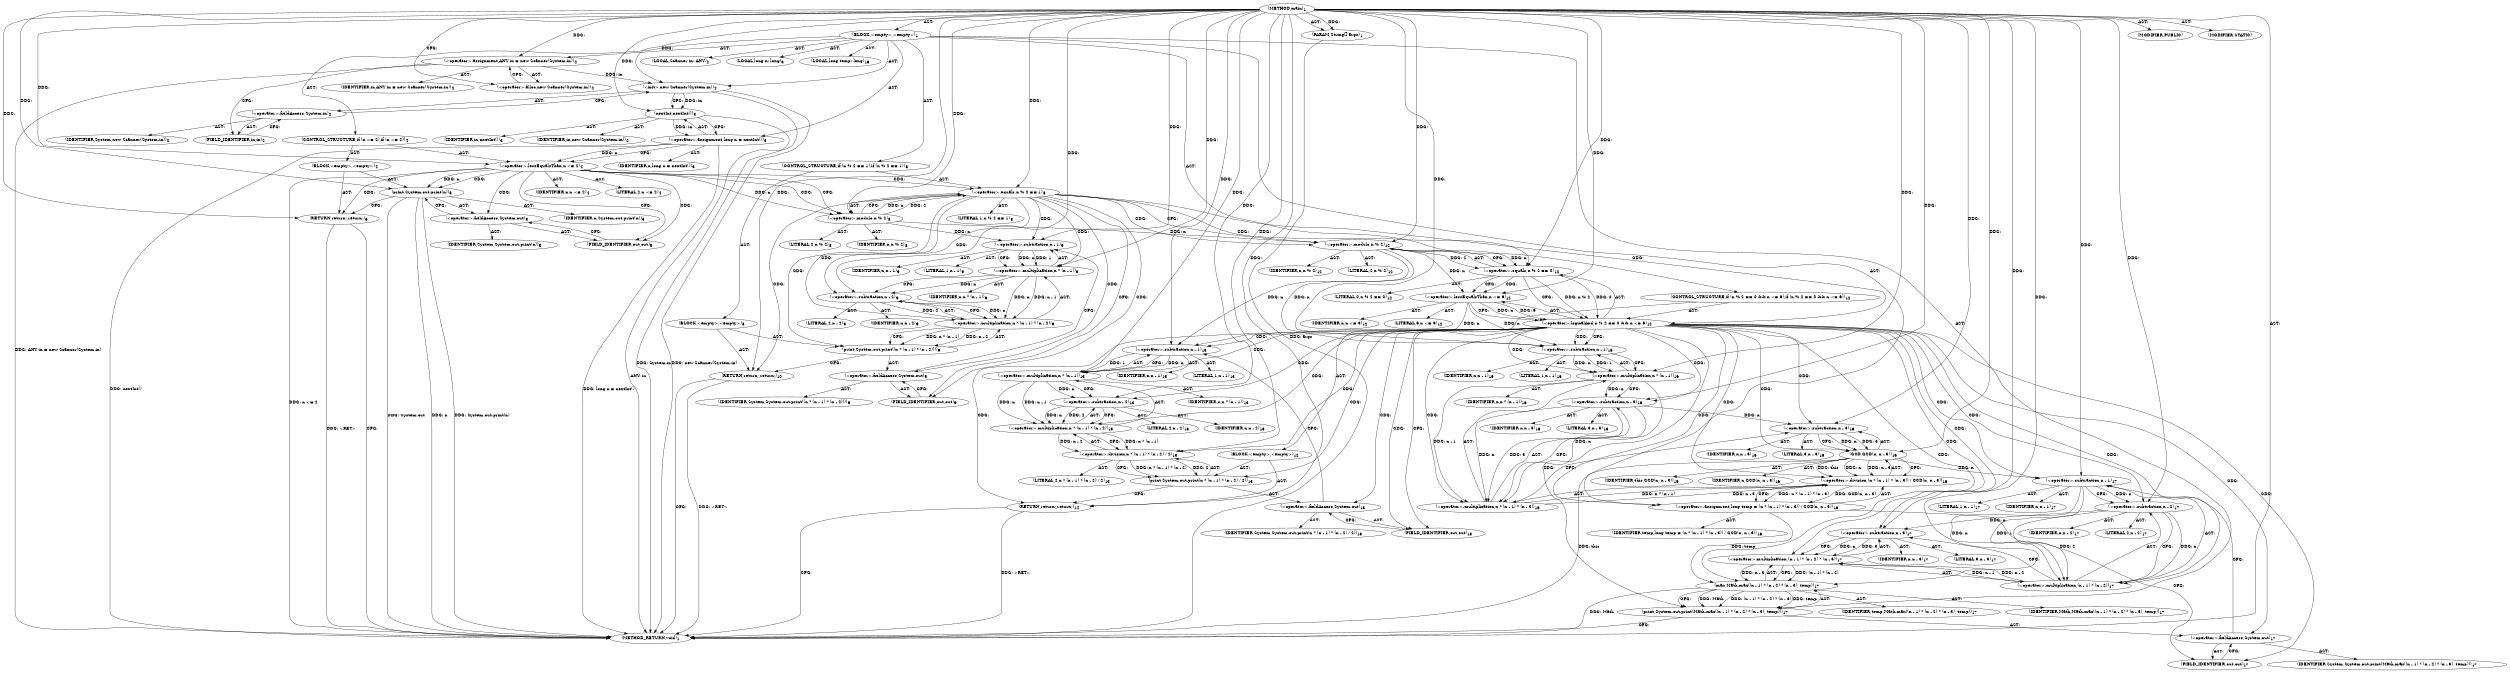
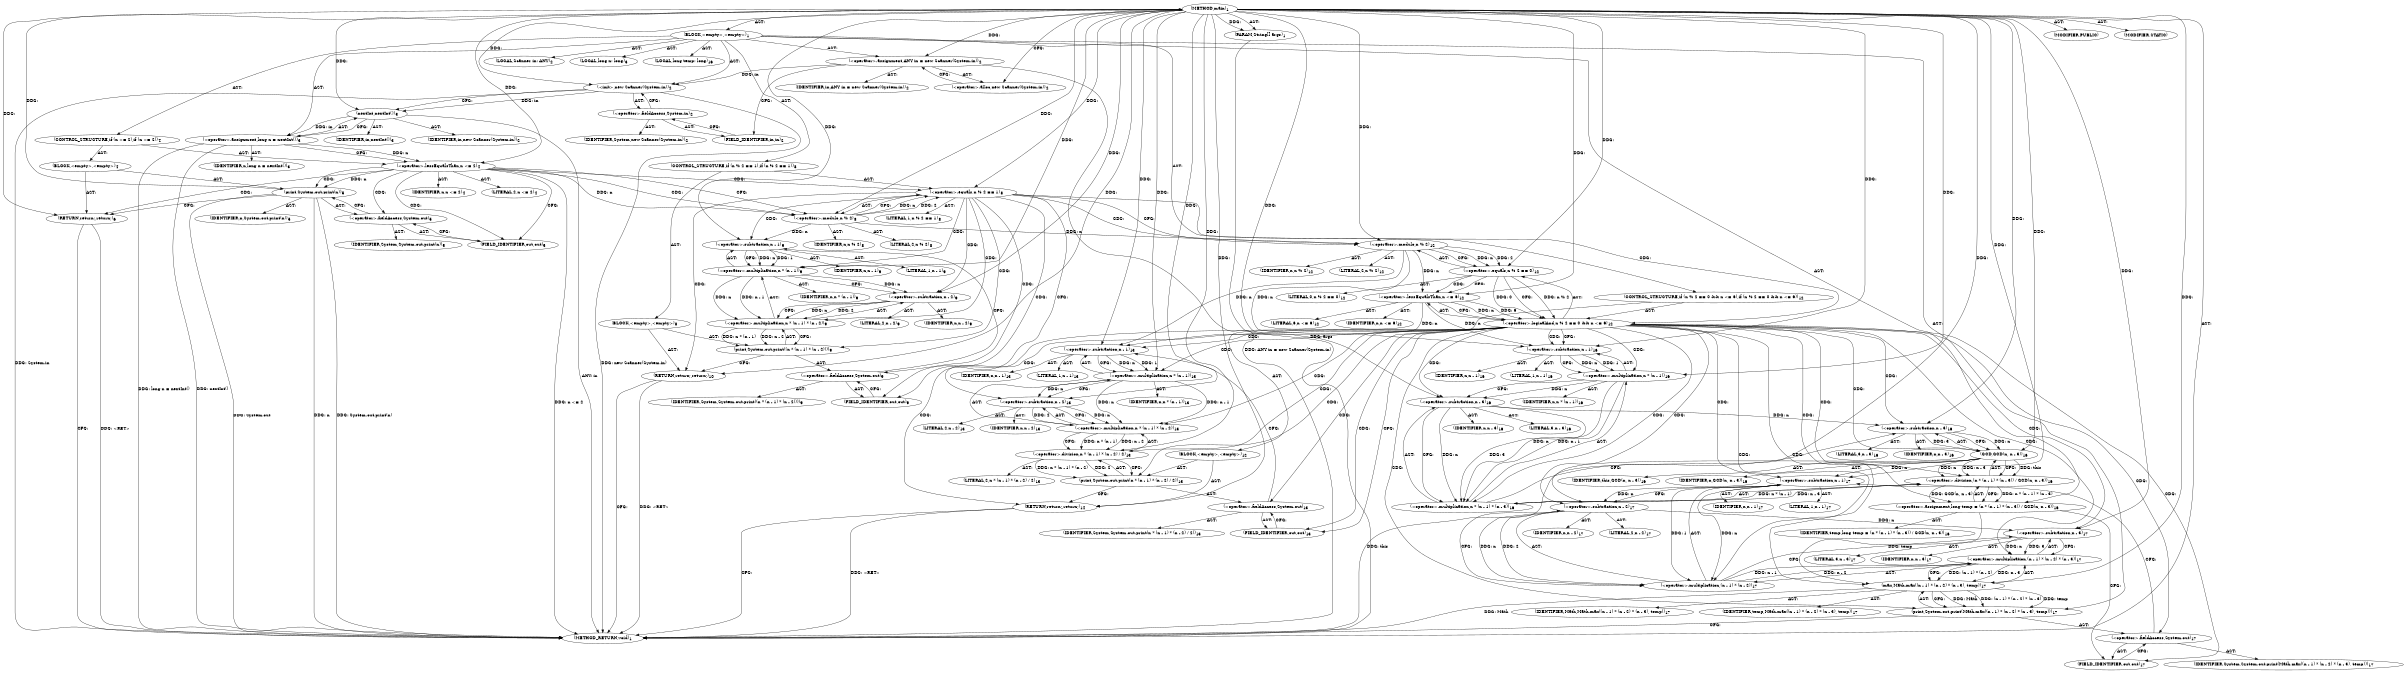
(399, 16) -> (446, 17)
(1294, 238) -> none
